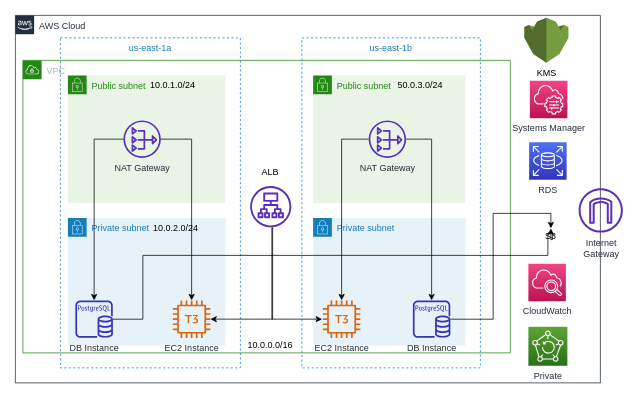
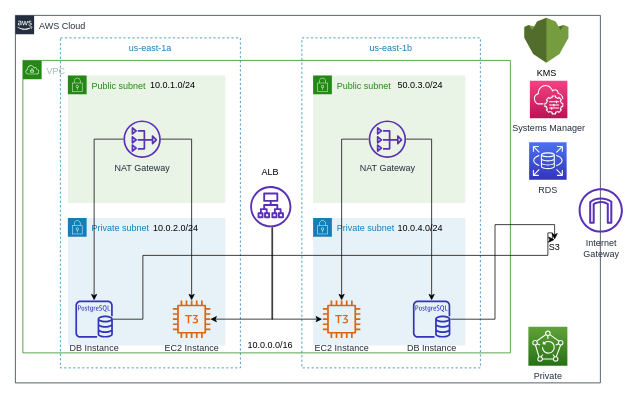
none -> (420, 228)
(551, 236) -> (555, 247)
(547, 282) -> none
